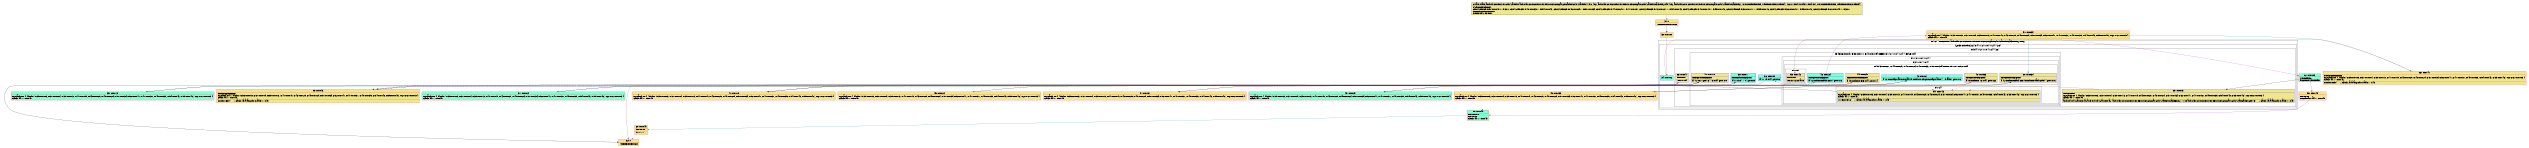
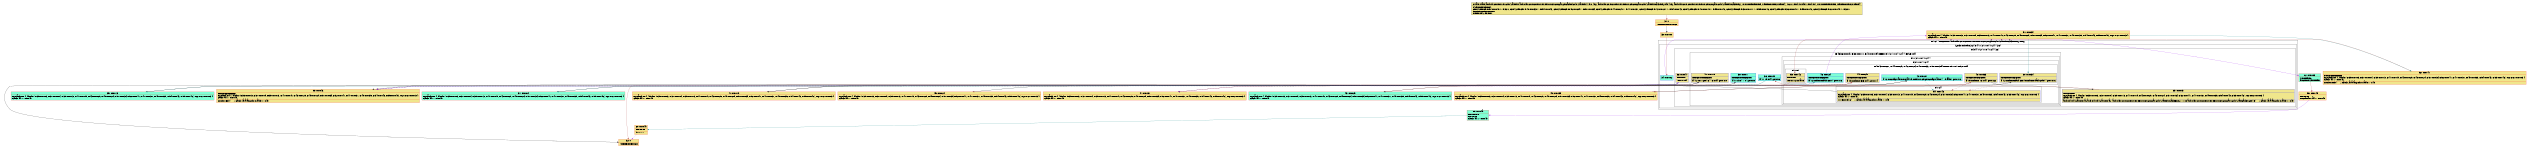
(1857, 78) -> (1857, 78)
(2263, 84) -> (2041, 86)
